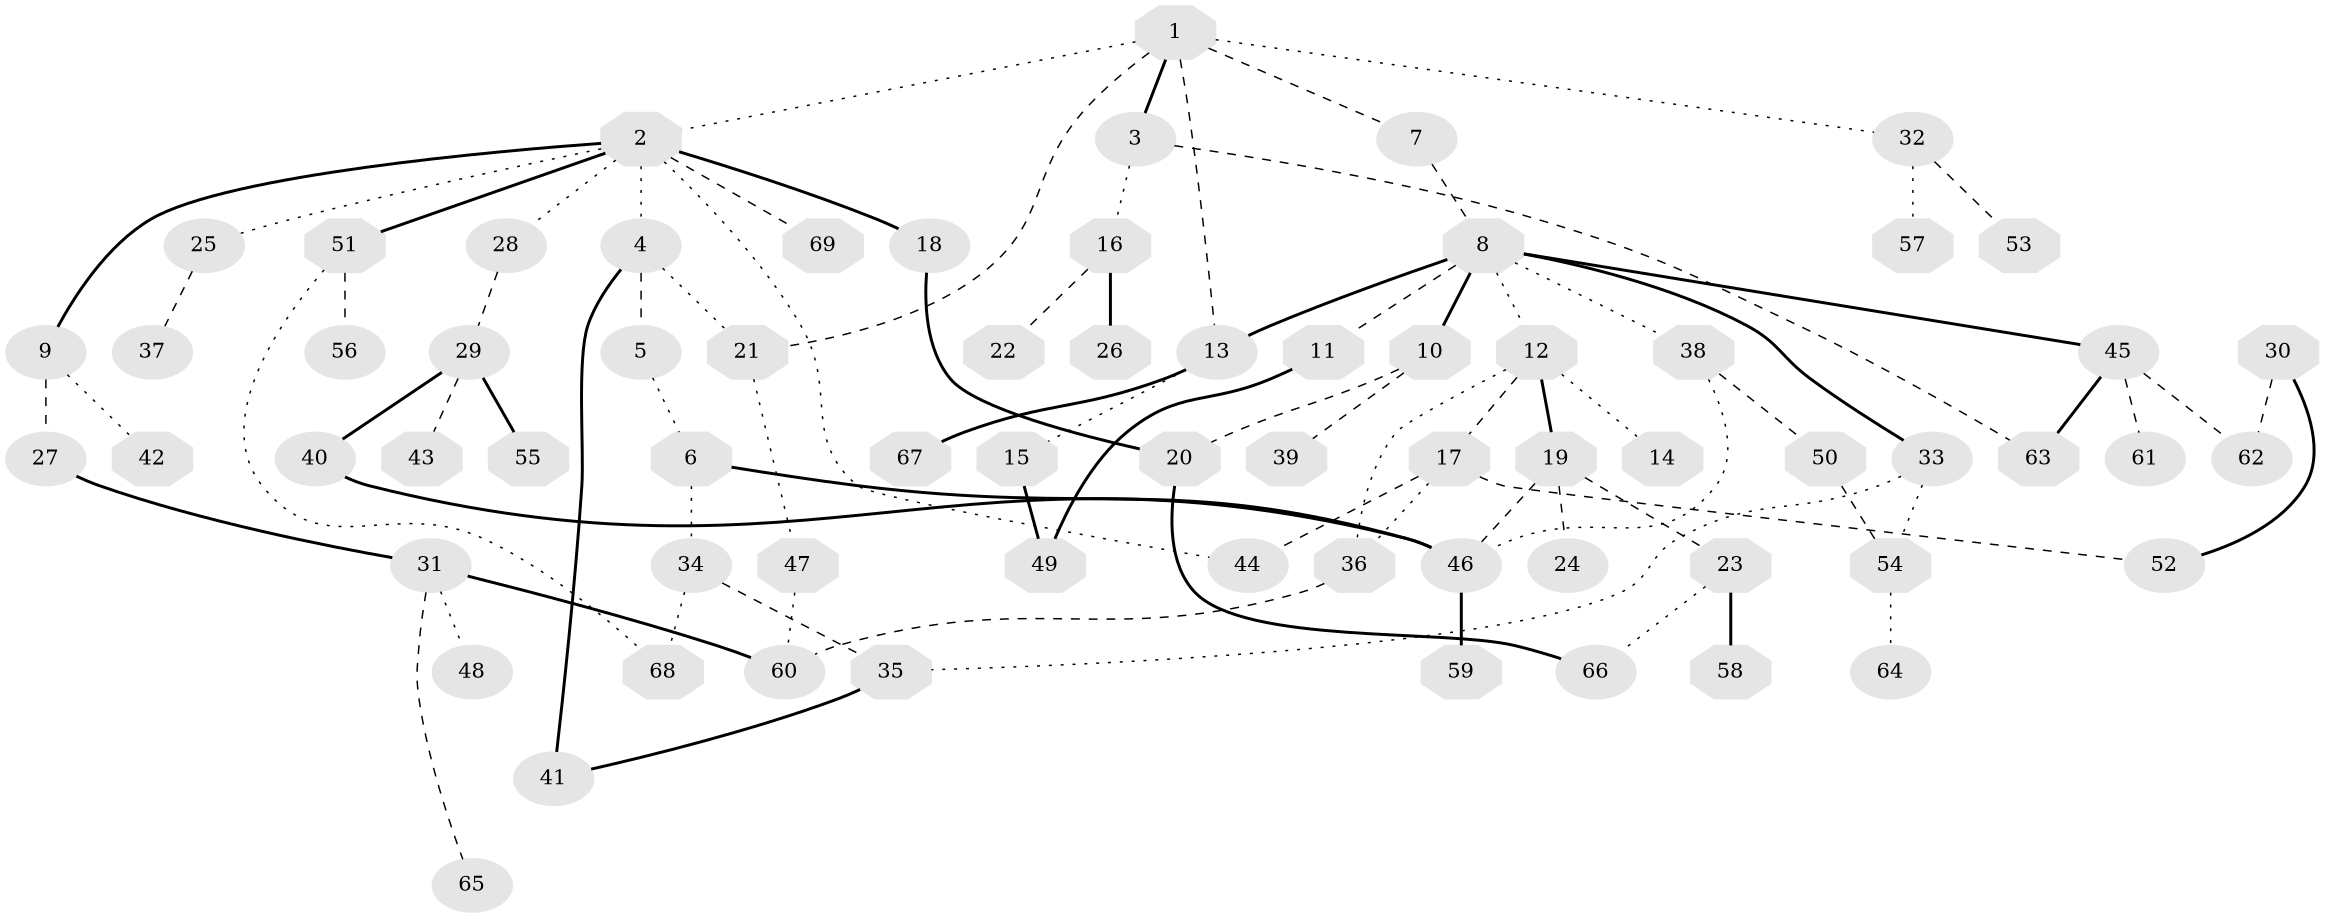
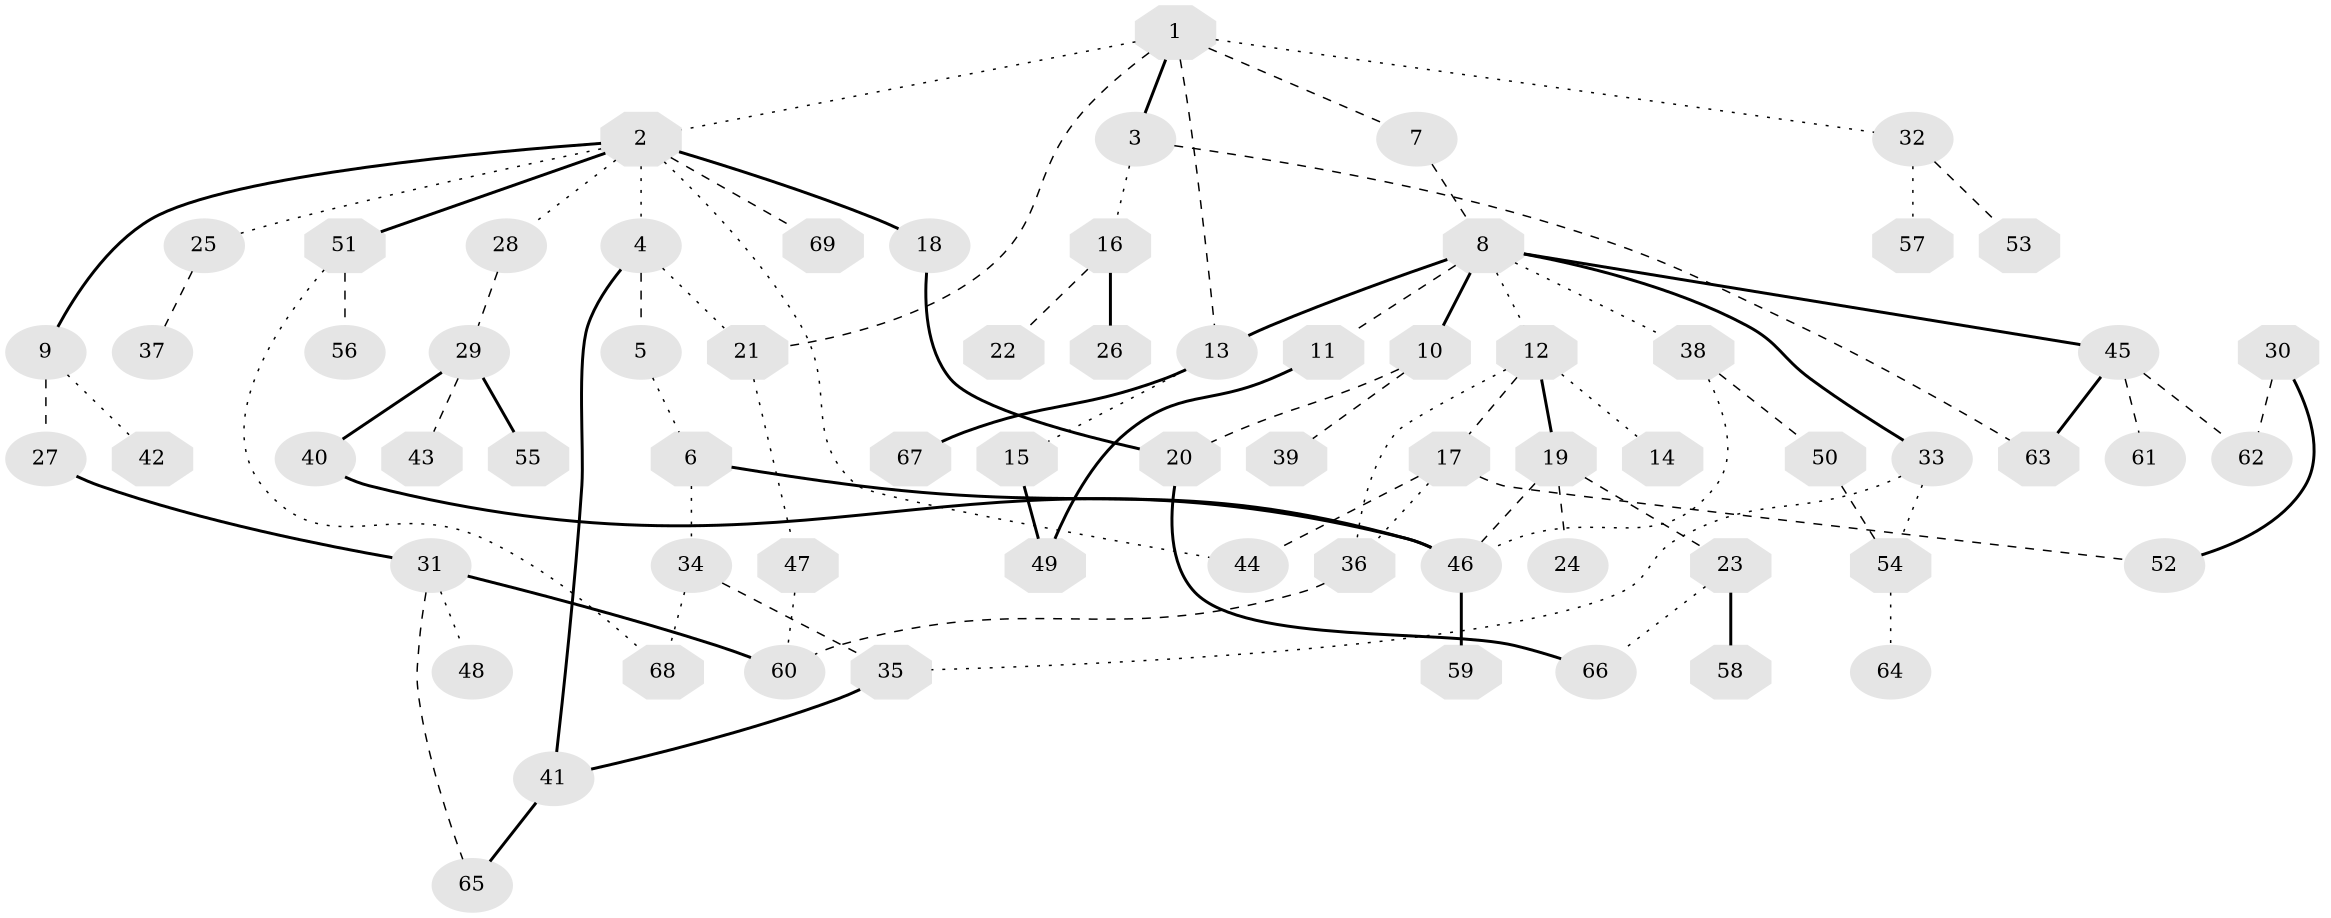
none -> (513, 832)
